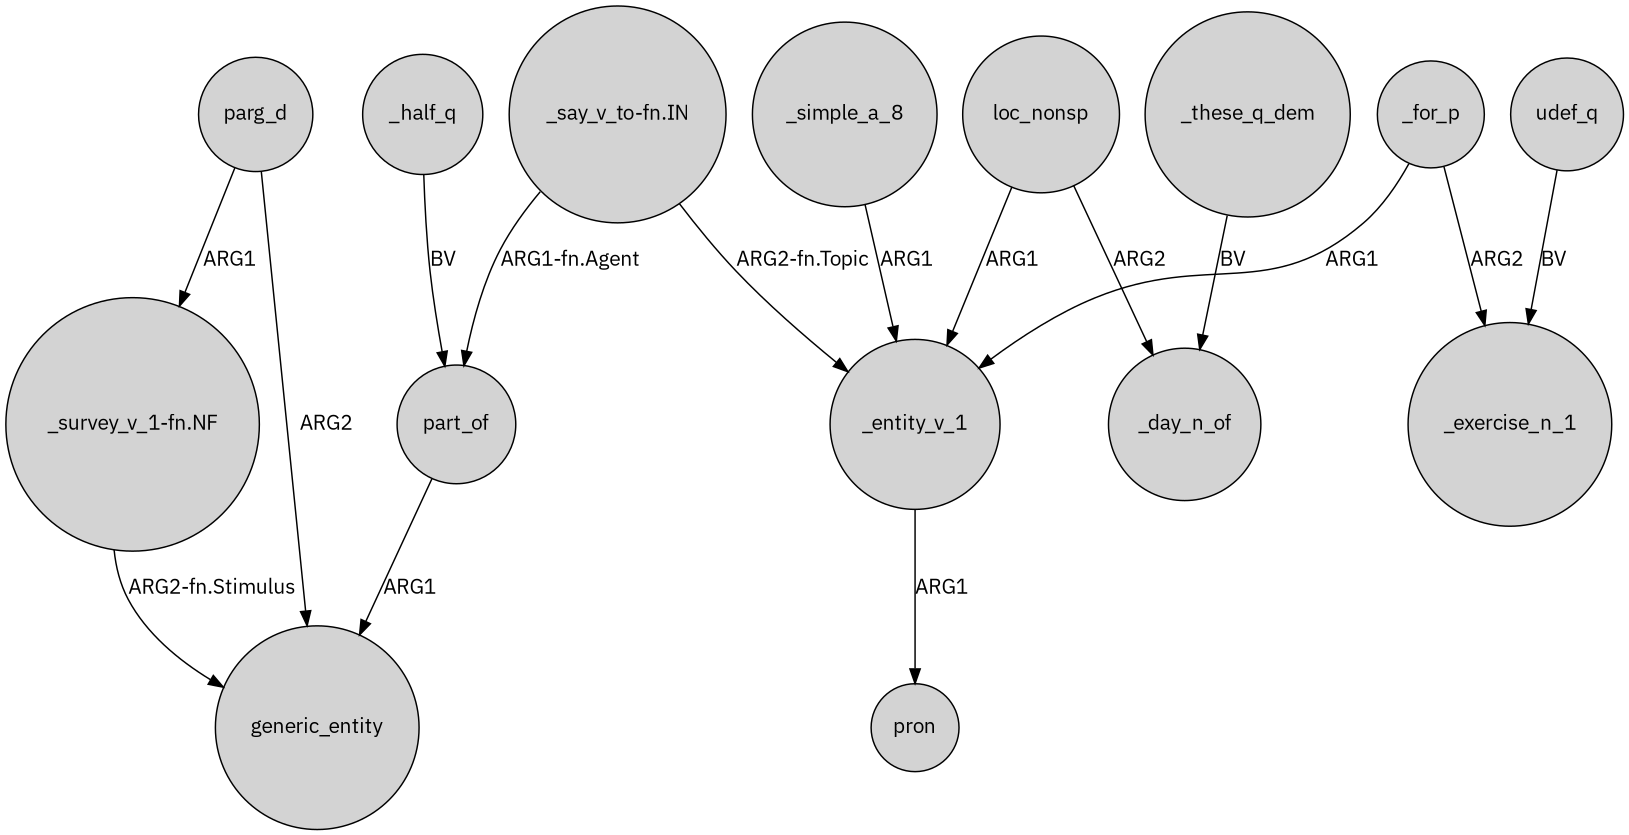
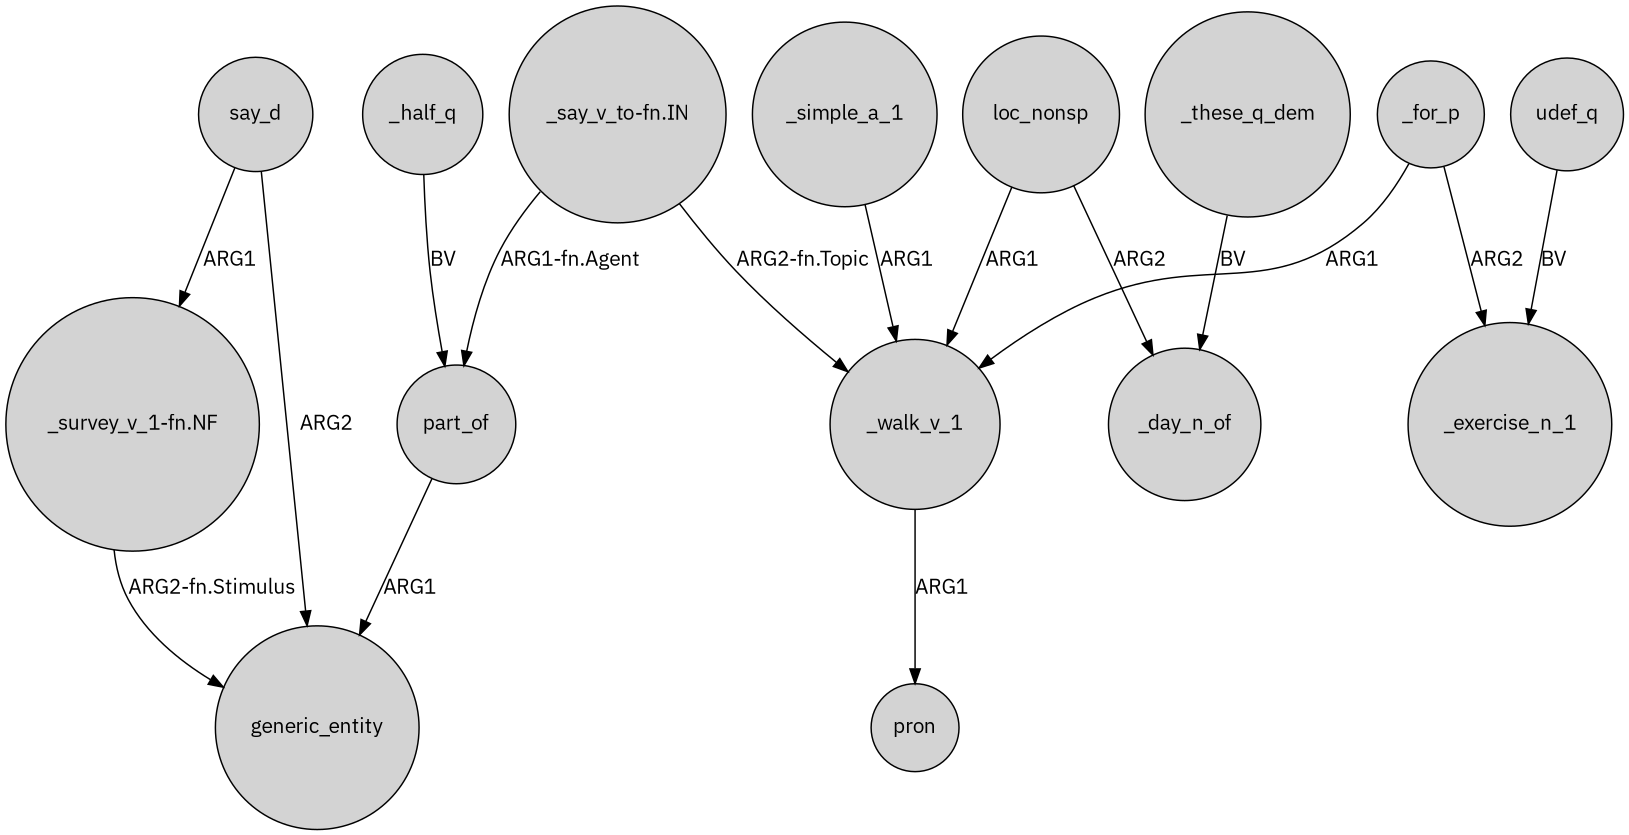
(256, 114) -> (256, 114)
(845, 114) -> (845, 114)
(915, 424) -> (915, 424)
